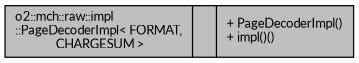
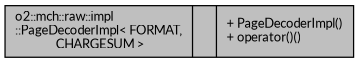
(251, 38) -> (264, 38)
